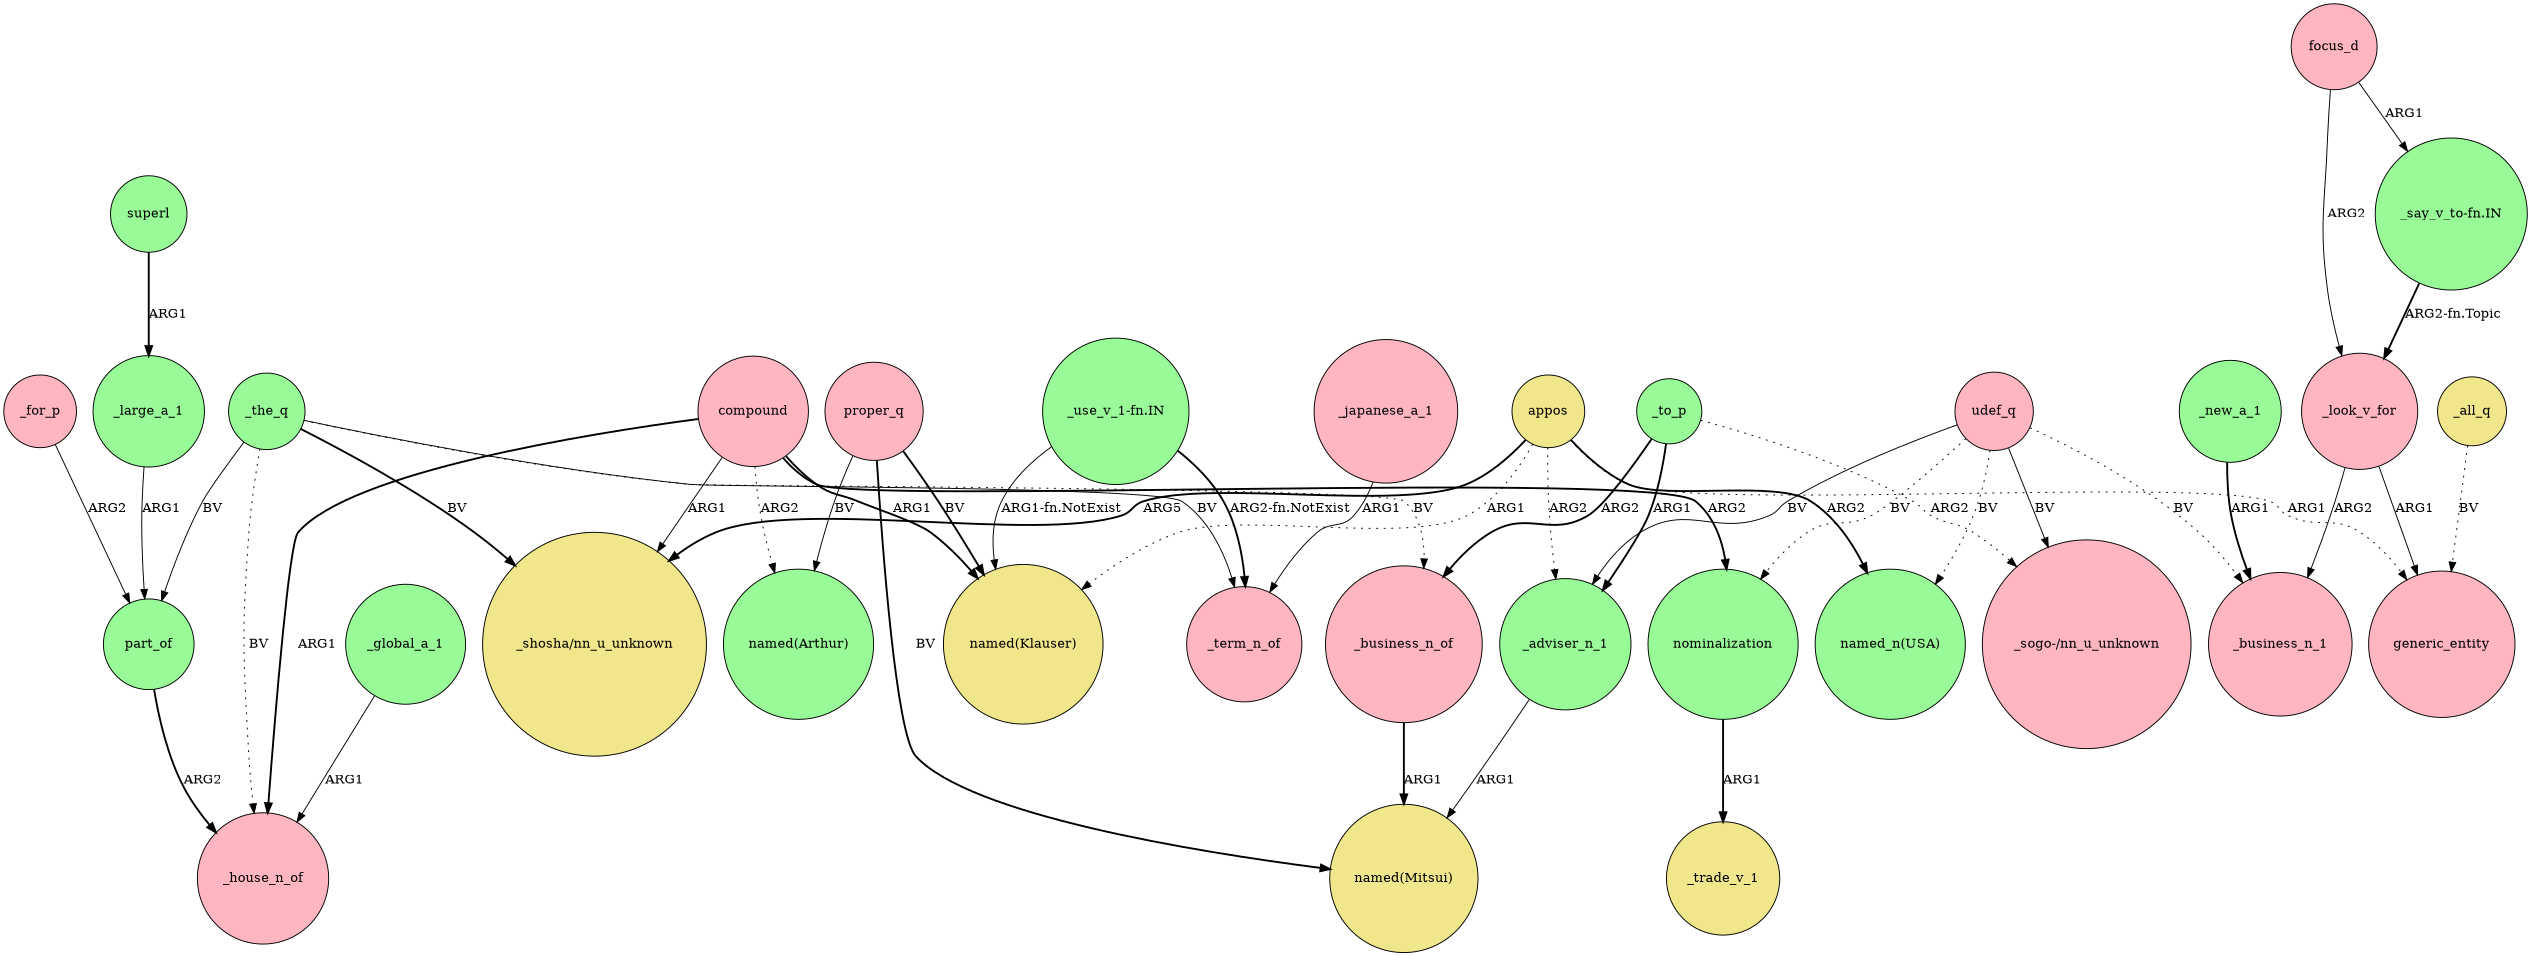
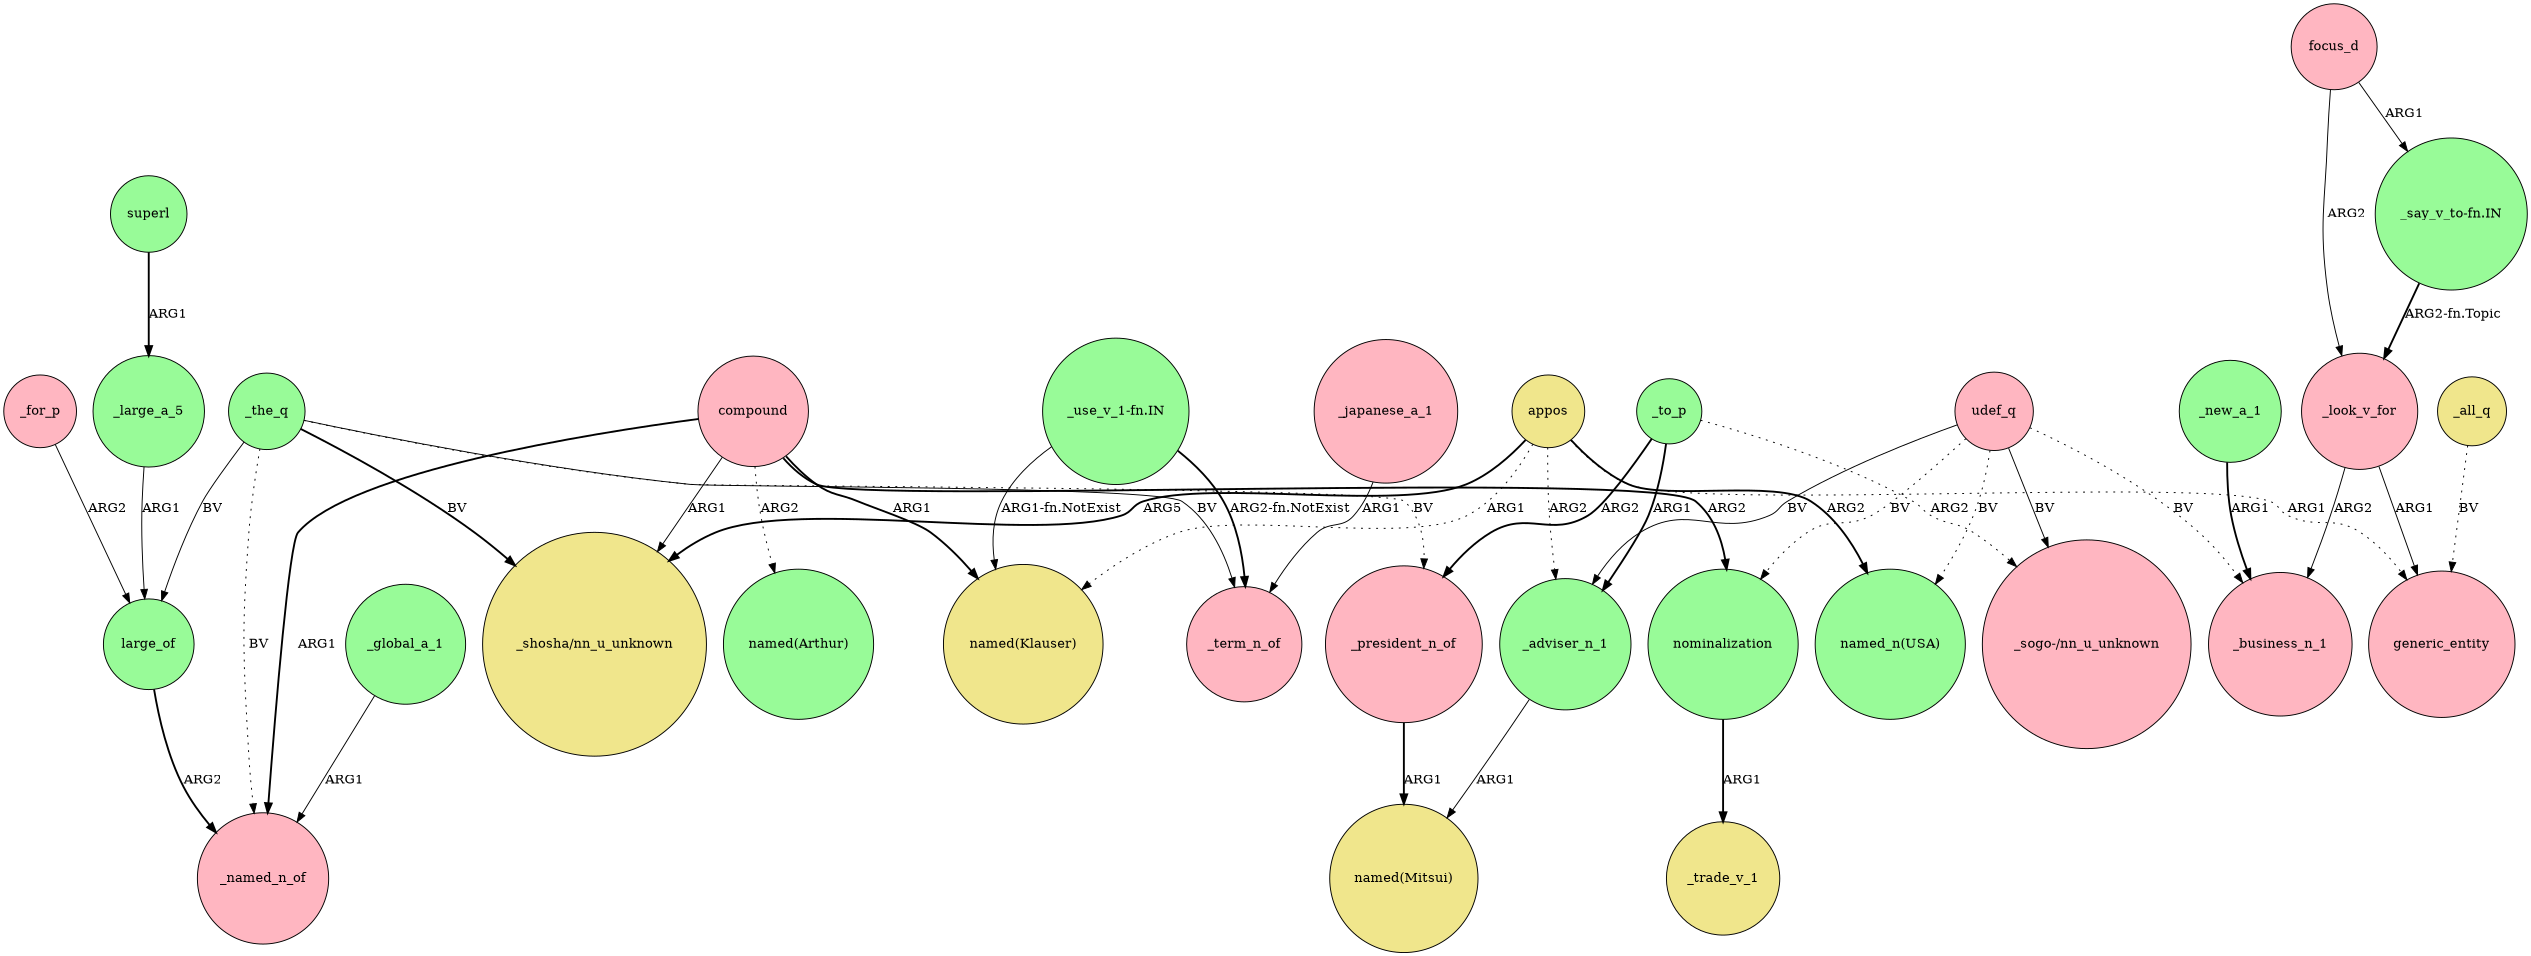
(149, 411) -> (149, 411)
(874, 411) -> none
(149, 644) -> (149, 644)
(1404, 644) -> (1404, 644)
(263, 878) -> (263, 878)
